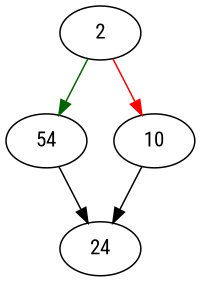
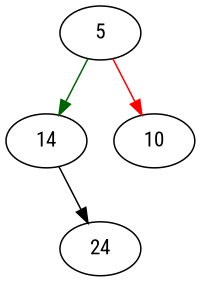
(100, 33) -> (100, 33)
(46, 141) -> (46, 141)
(131, 188) -> none
